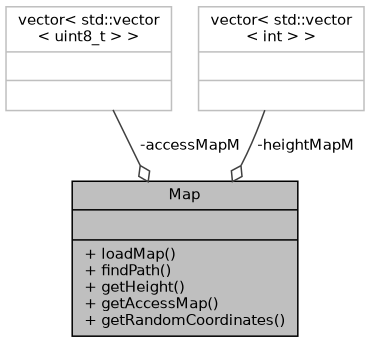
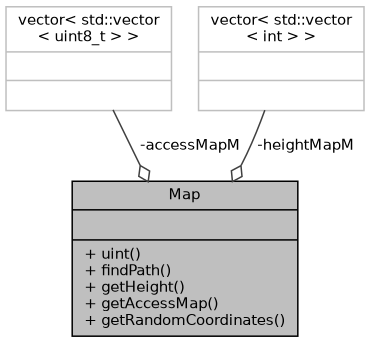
(130, 254) -> (113, 254)
